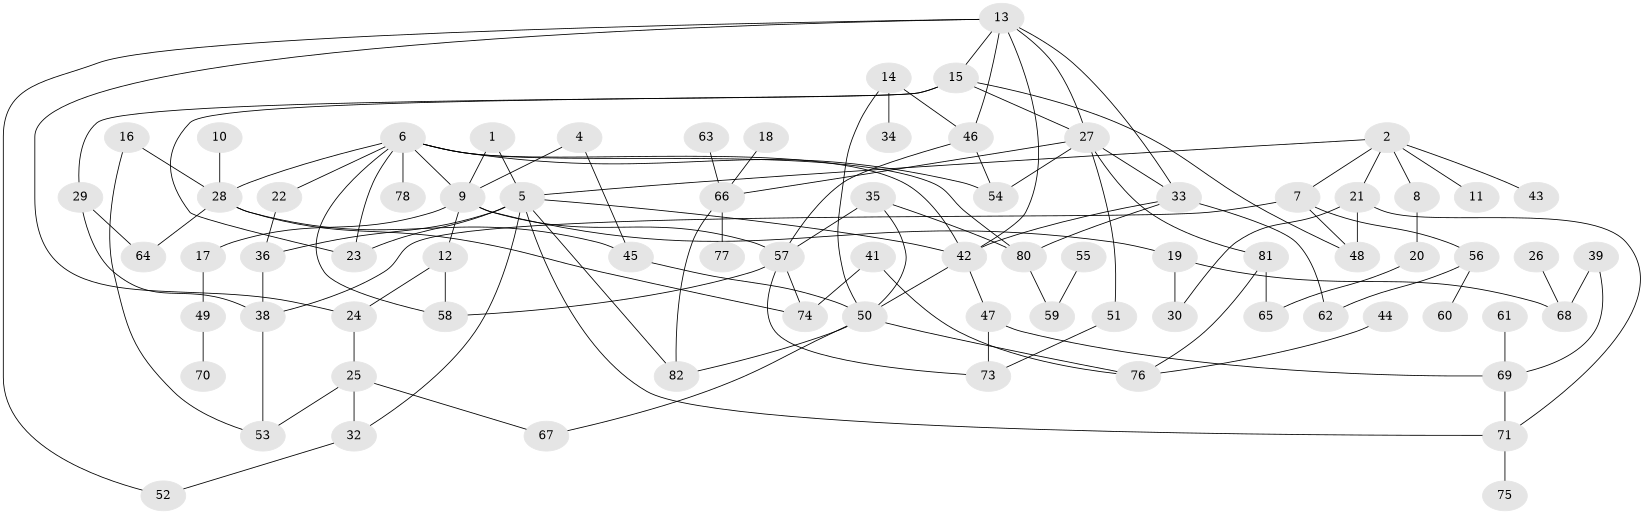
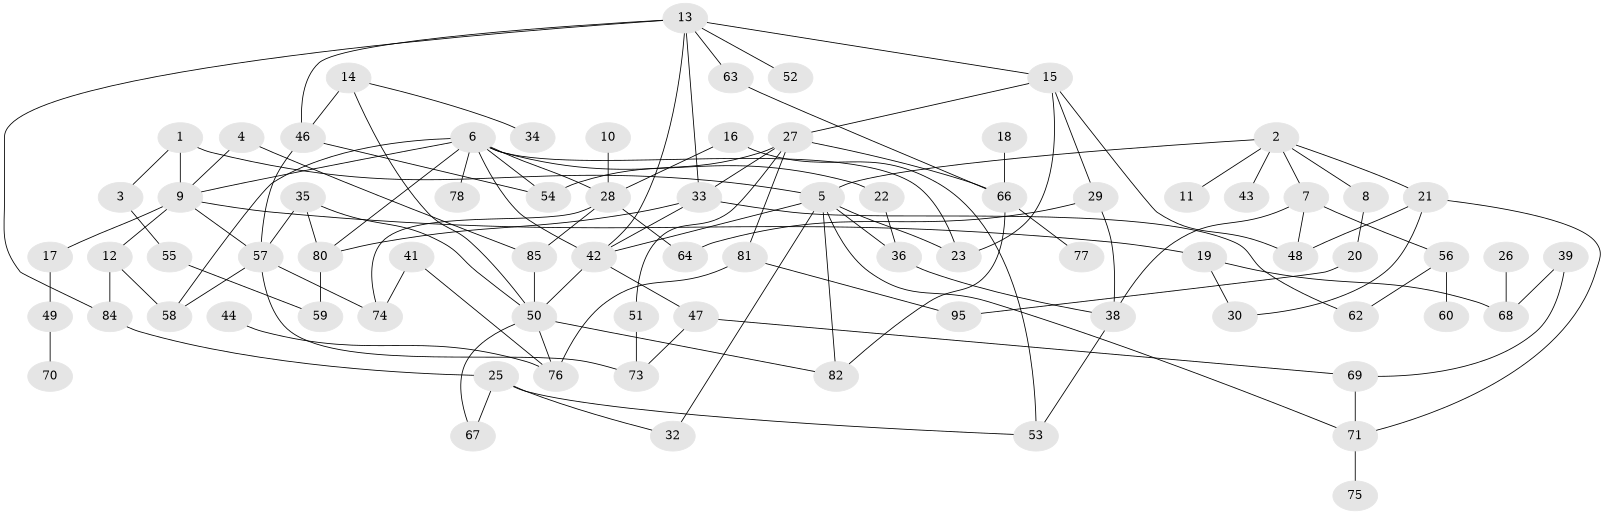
(1058, 70) -> (708, 48)
none -> (121, 197)
(631, 257) -> (534, 257)
(354, 317) -> (110, 317)
(1266, 317) -> (959, 317)
(1505, 317) -> none
(259, 466) -> none
